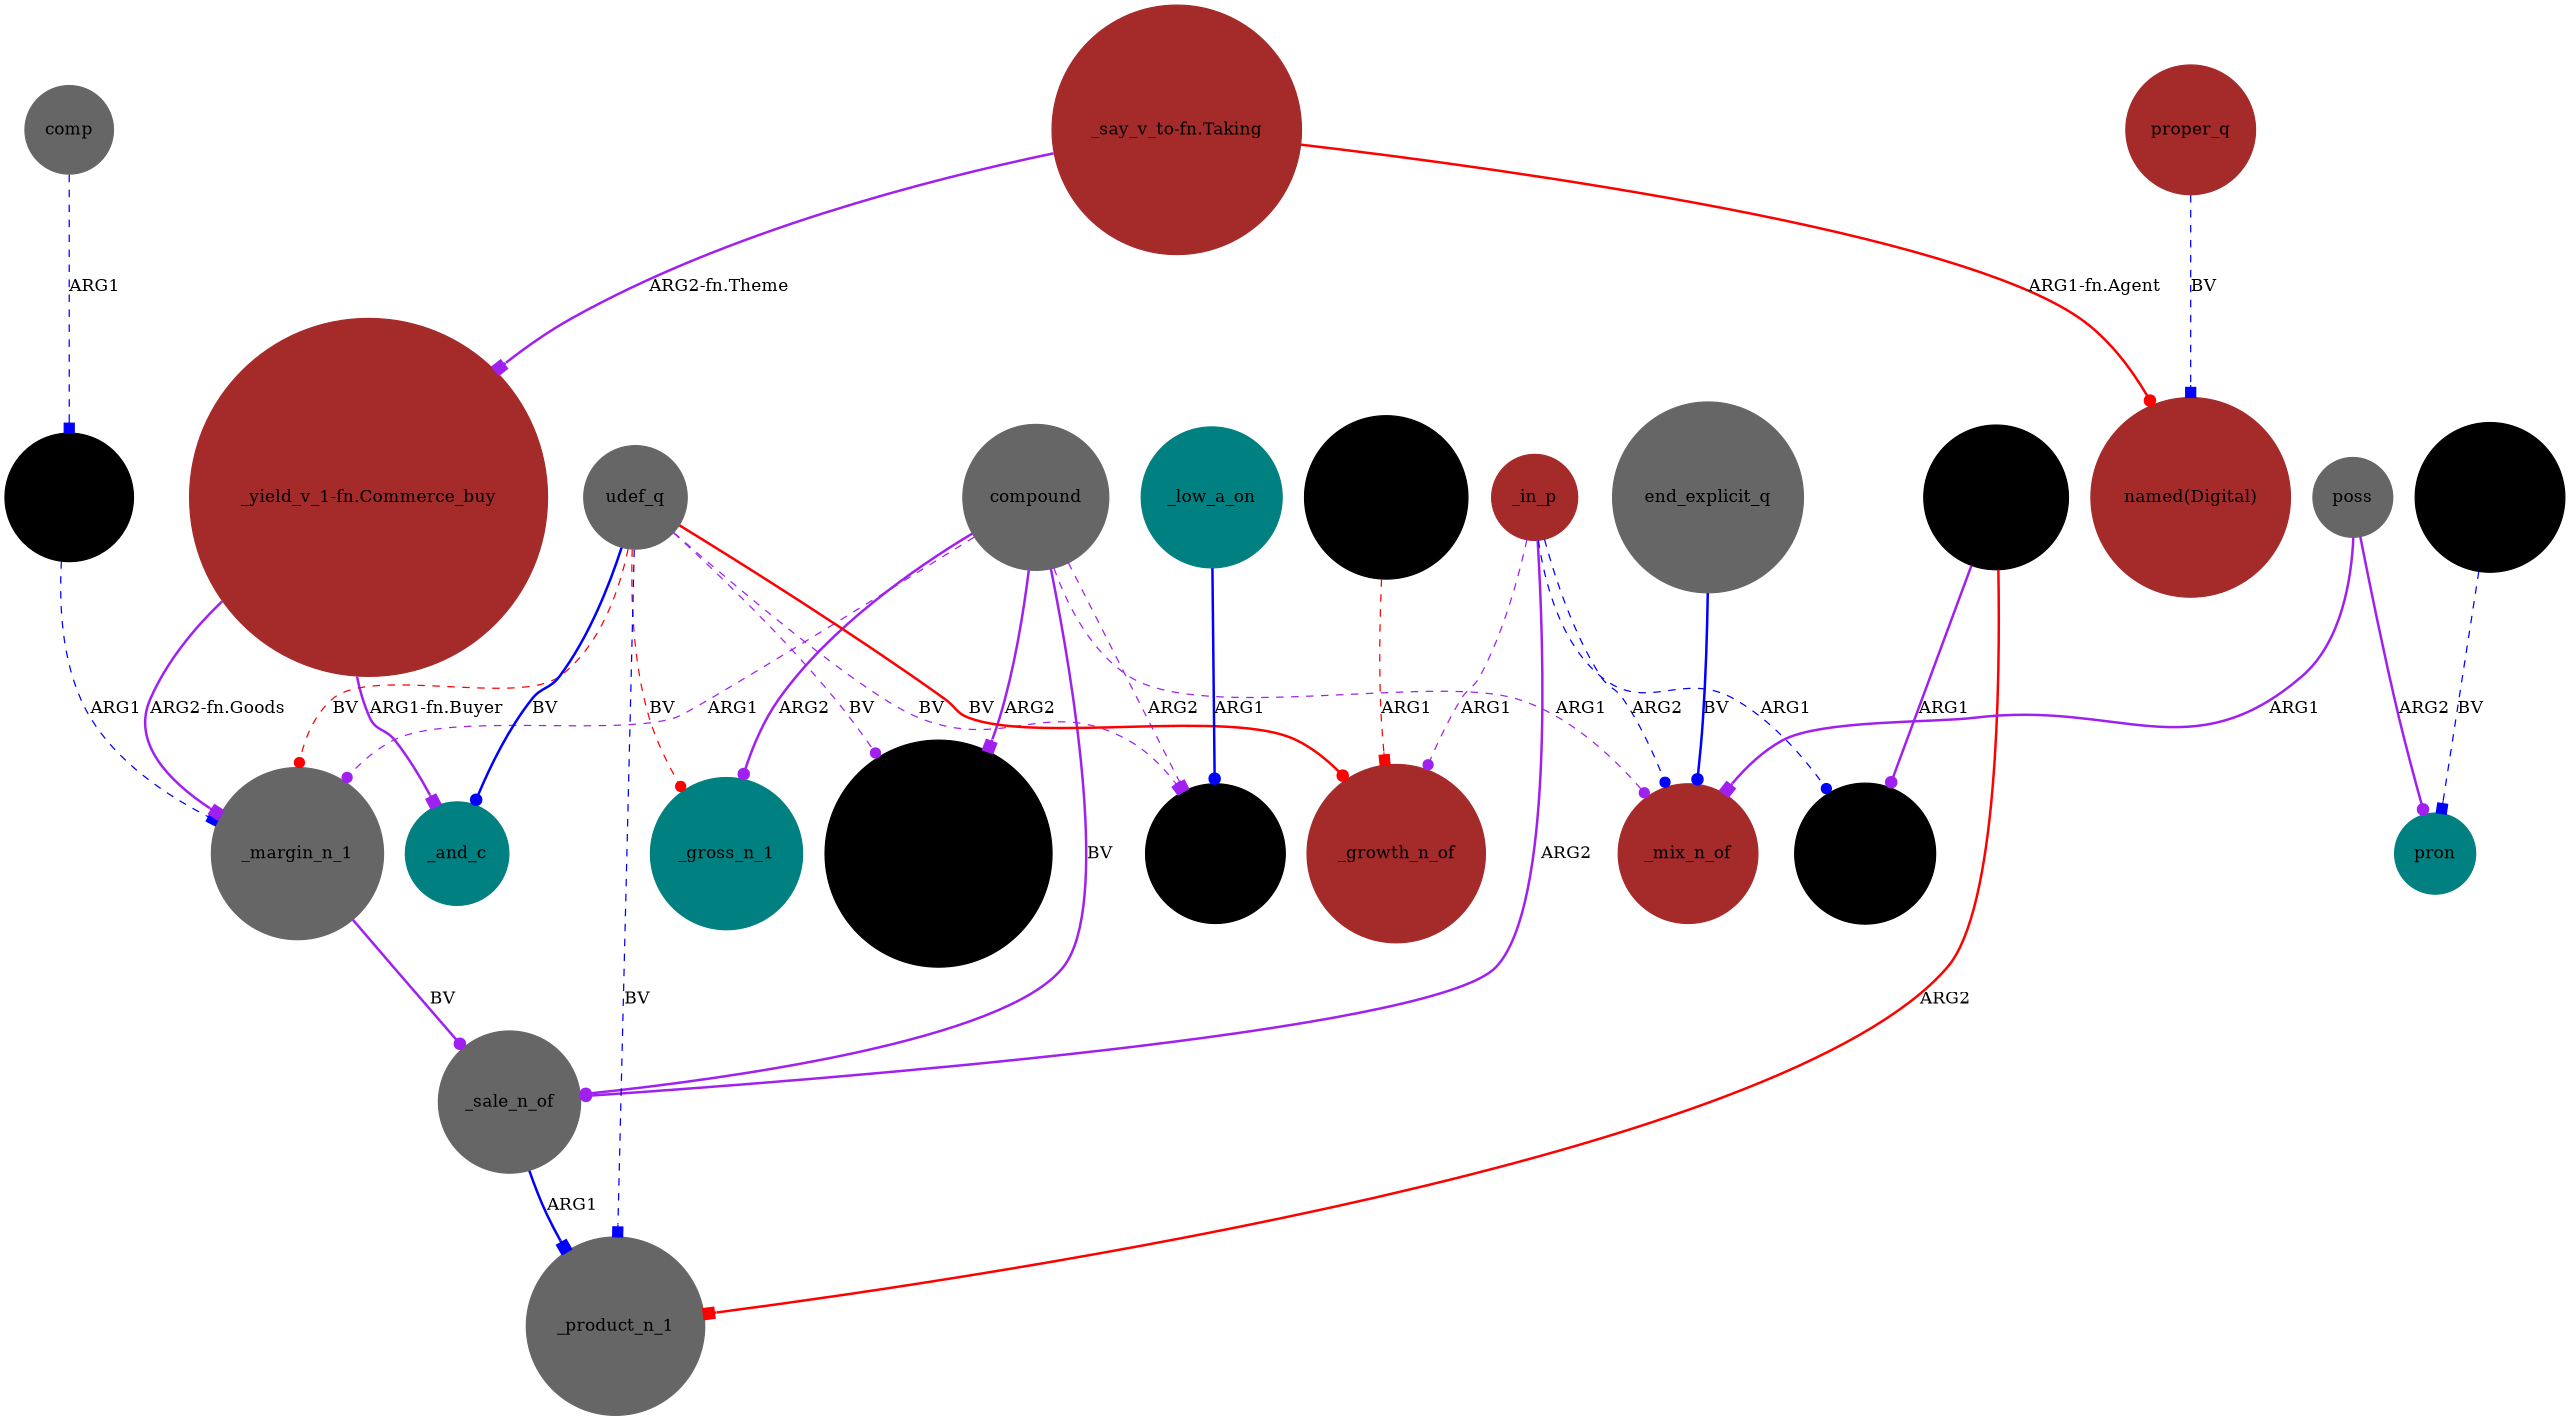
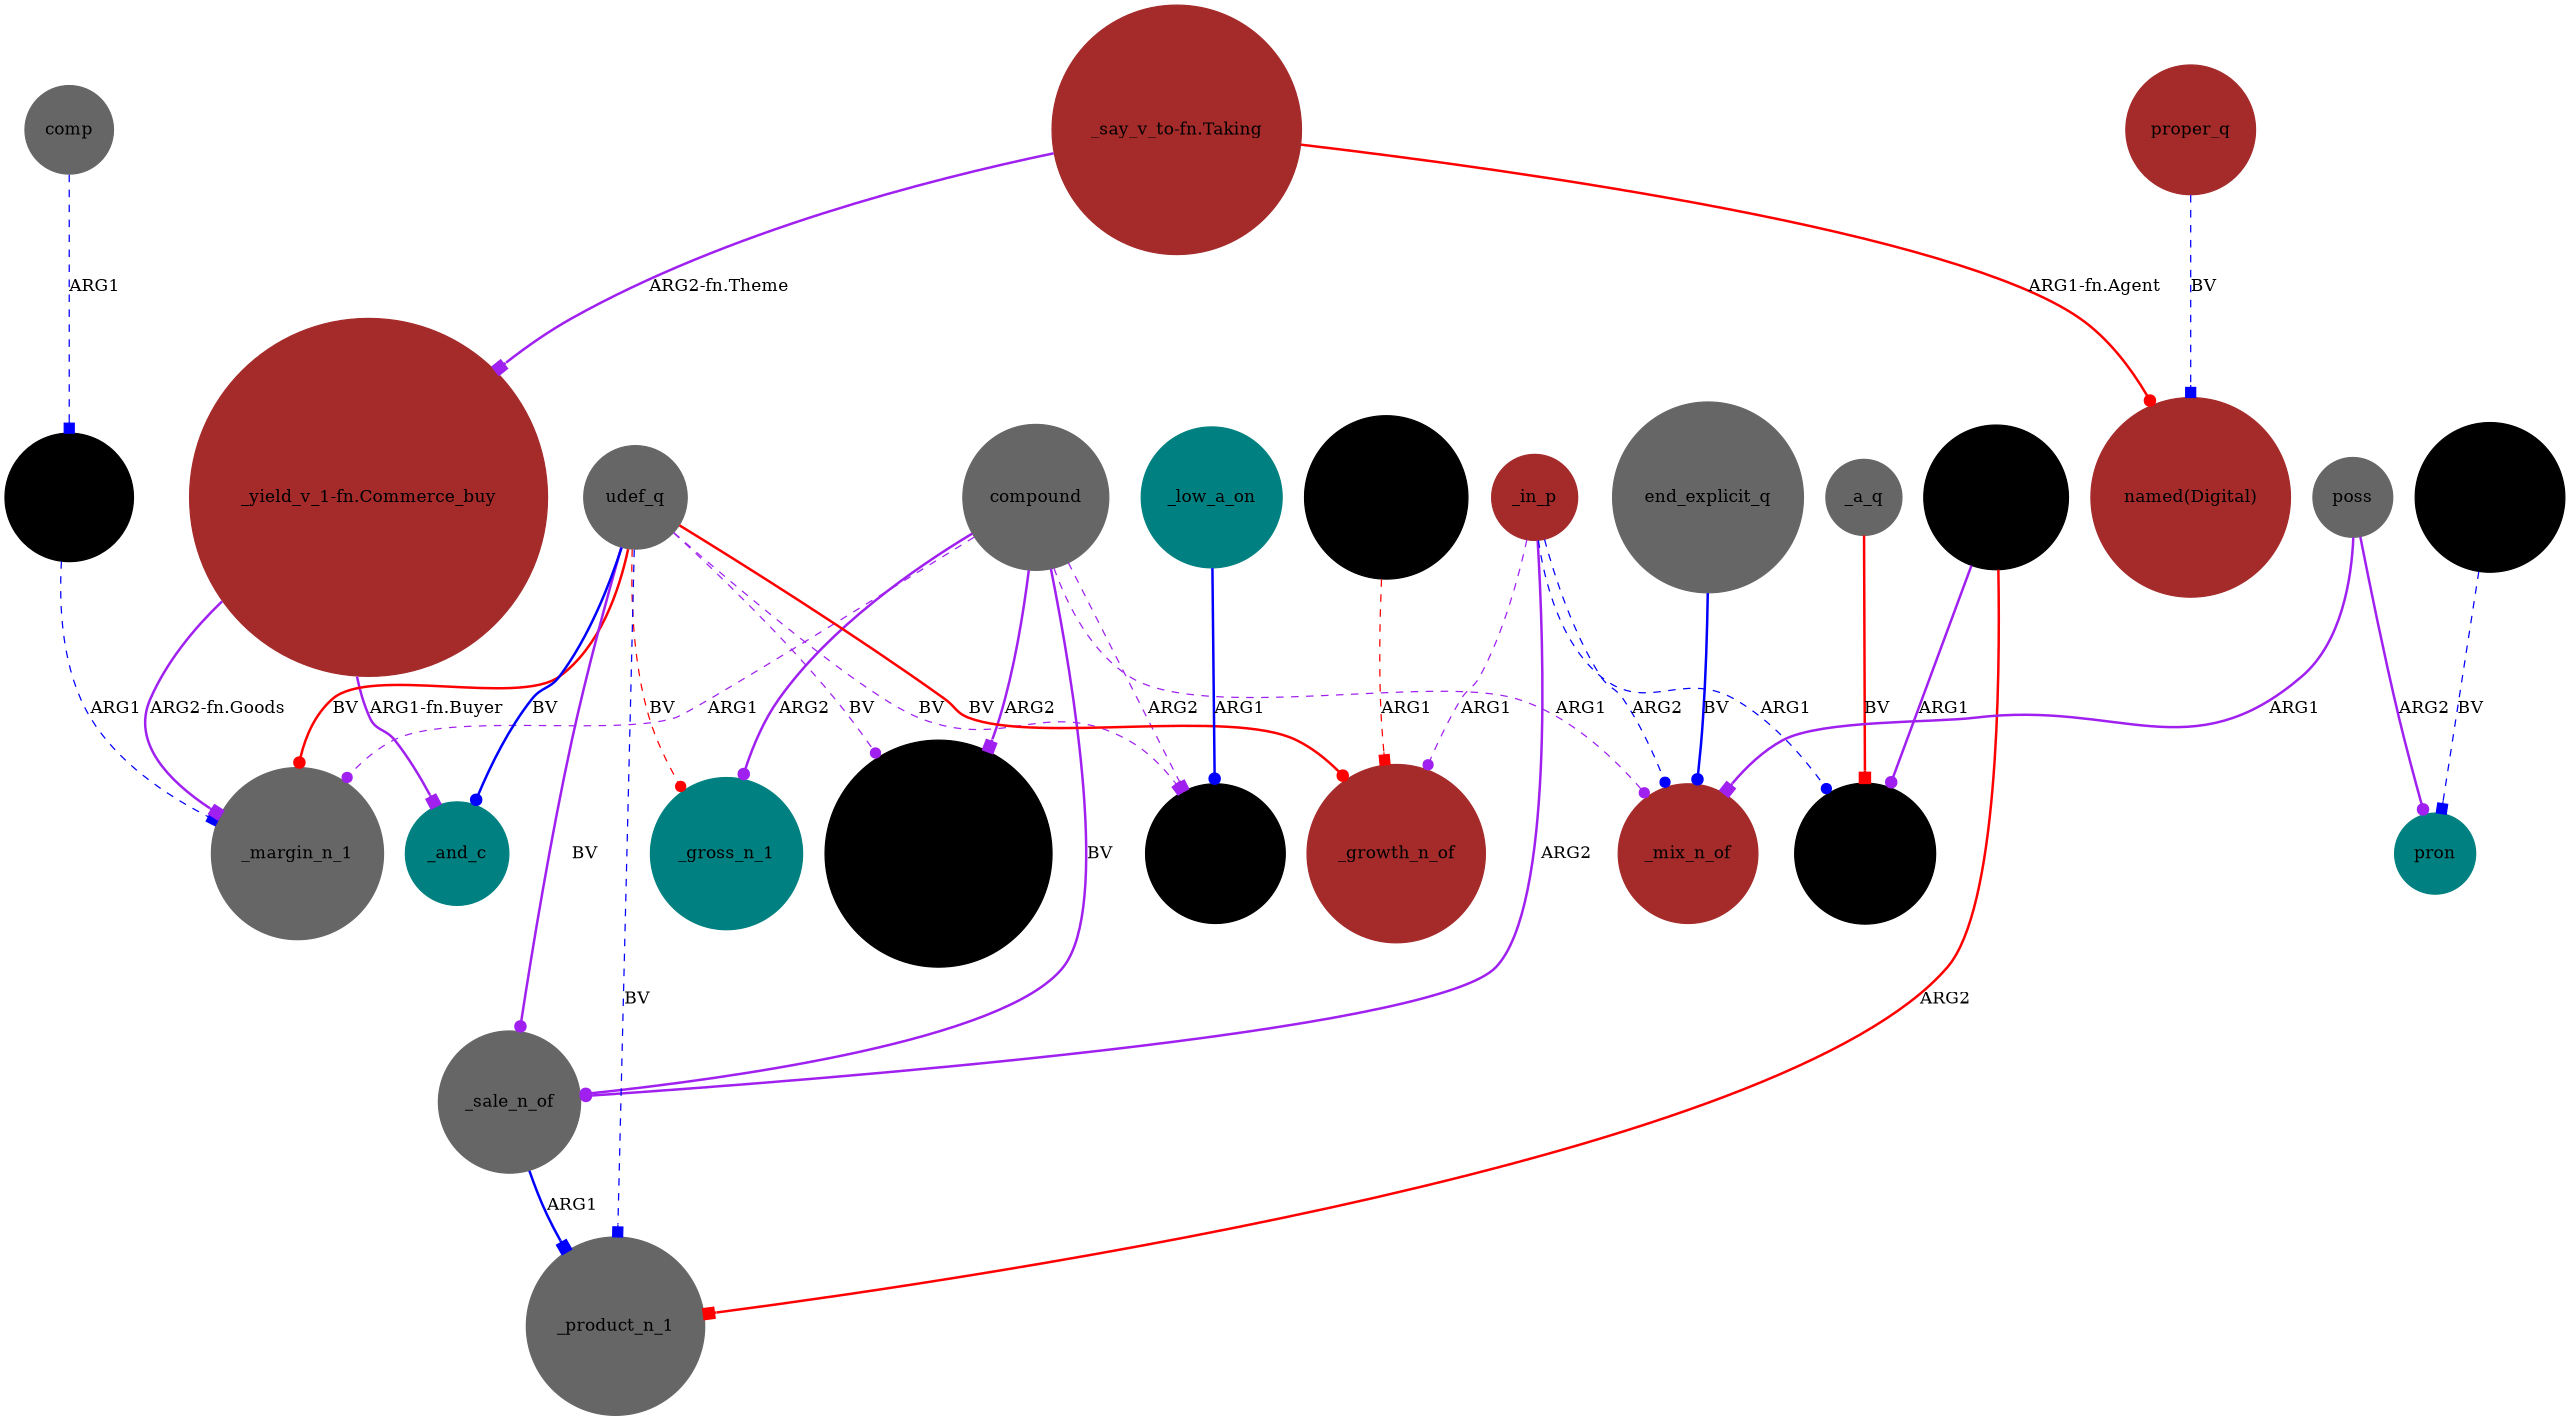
none -> (1864, 497)
(486, 688) -> (486, 688)
(405, 980) -> (563, 783)
